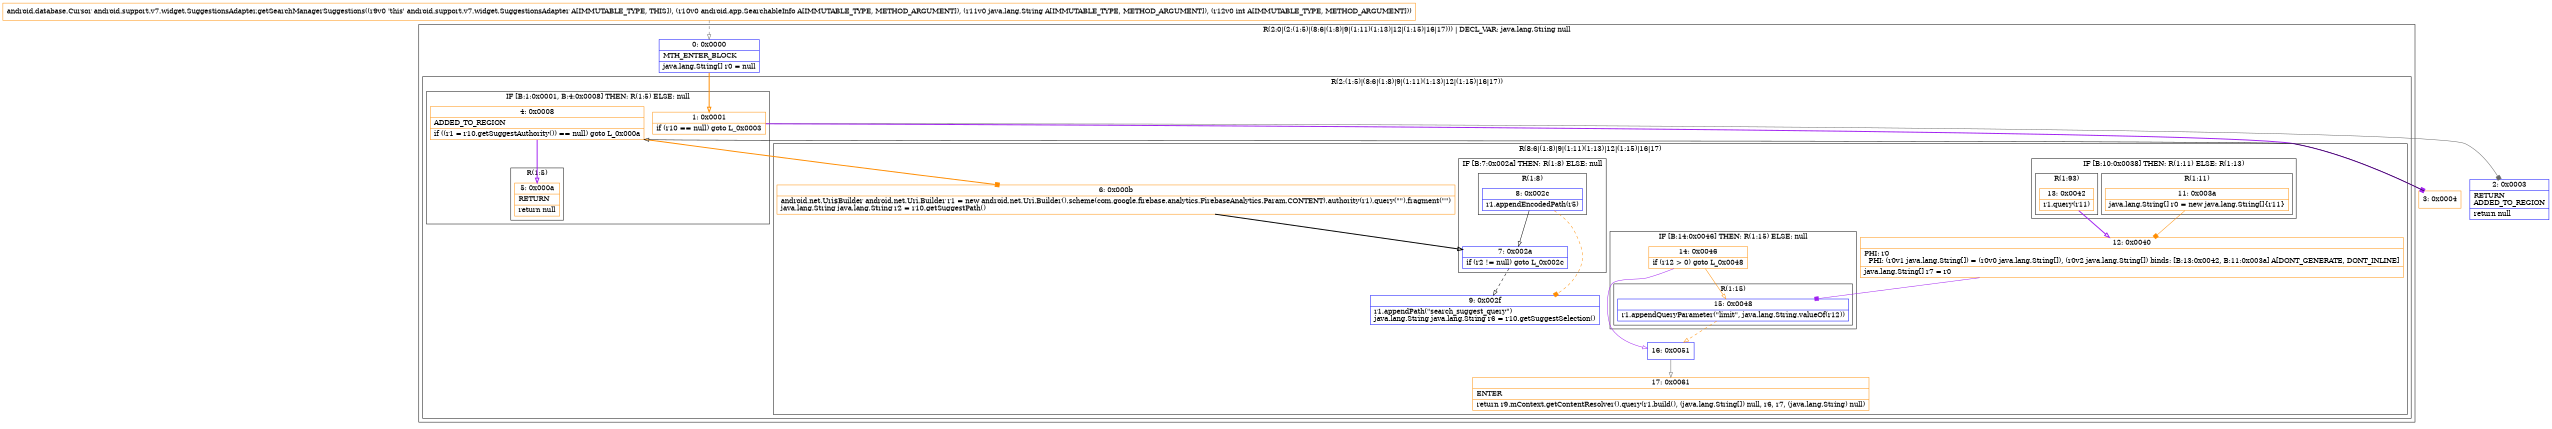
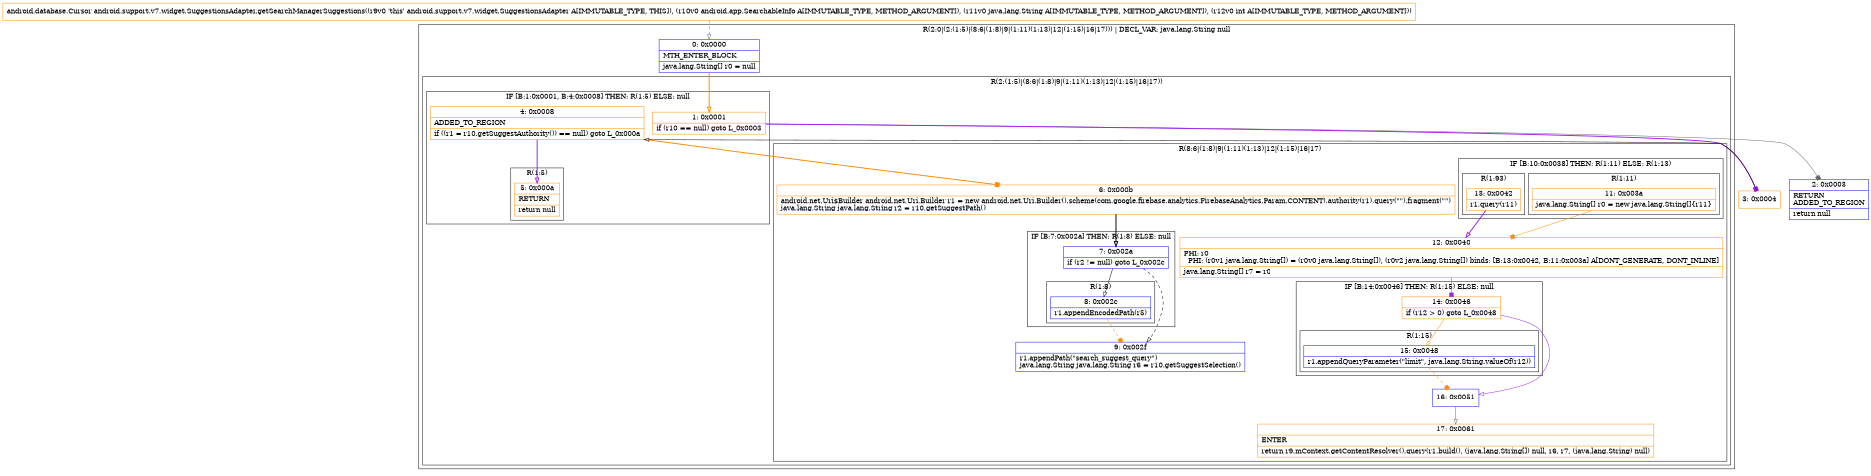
(1524, 226) -> (1110, 279)
(1900, 288) -> (1451, 285)
(1699, 332) -> (1439, 379)
